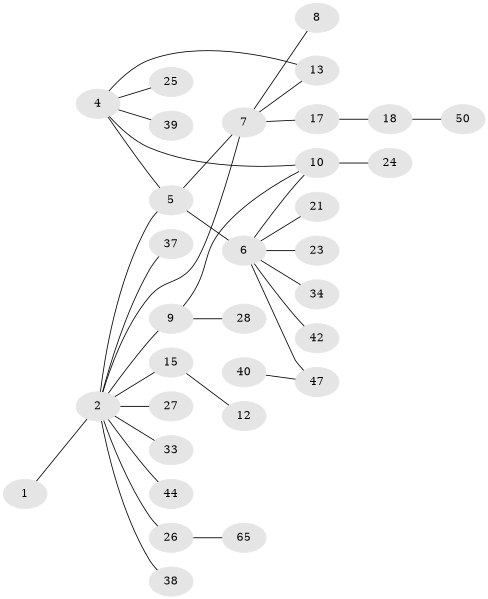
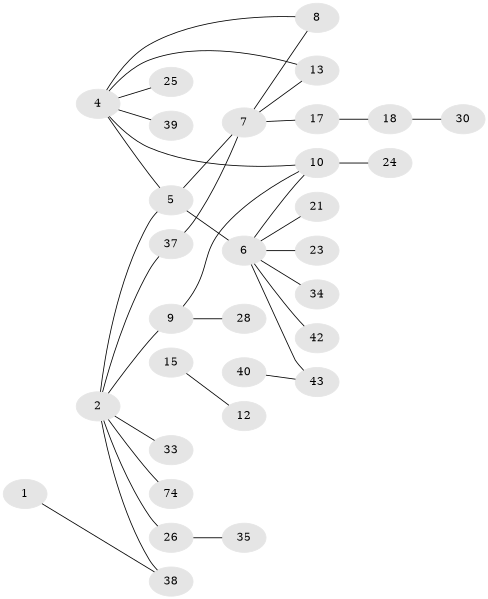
none -> (190, 28)
(463, 119) -> (463, 119)
(185, 274) -> (215, 187)
(317, 382) -> (317, 382)
(135, 384) -> none
(171, 406) -> none
(62, 450) -> (98, 538)
(171, 494) -> (171, 494)
(244, 538) -> (244, 538)
